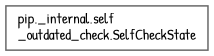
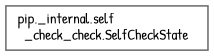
(107, 28) -> (107, 28)
